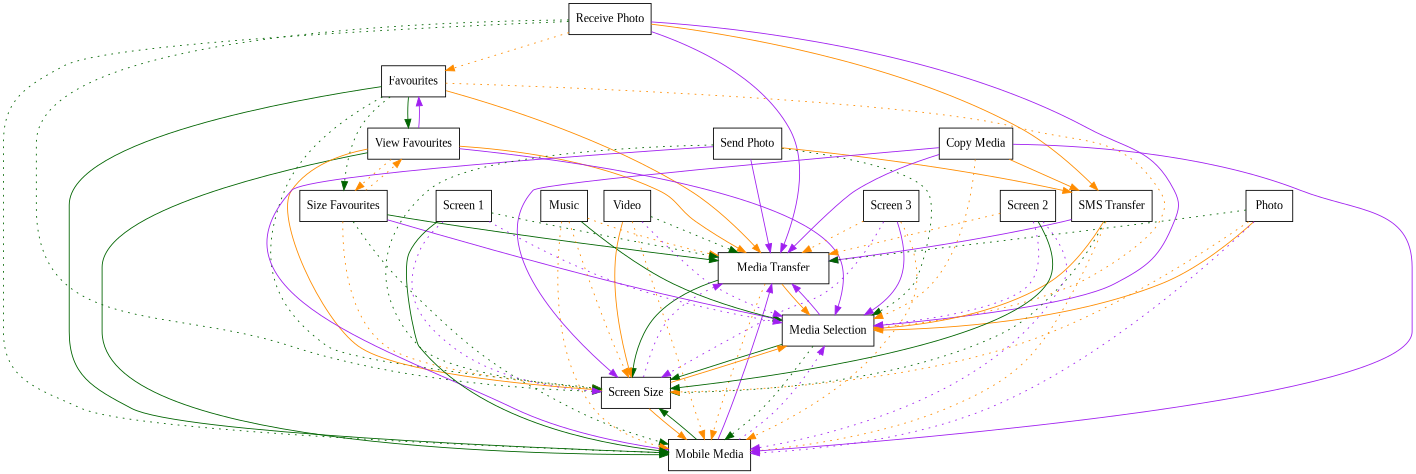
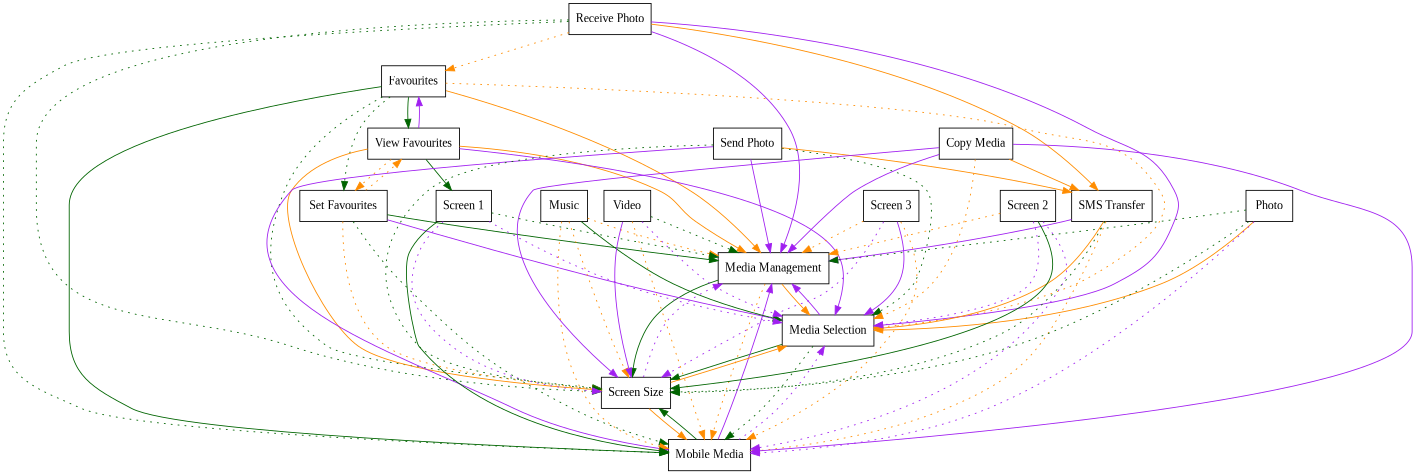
(344, 206) -> (344, 206)
(774, 268) -> (774, 268)
(616, 295) -> (616, 295)
(979, 356) -> (979, 356)
(185, 403) -> (438, 174)
